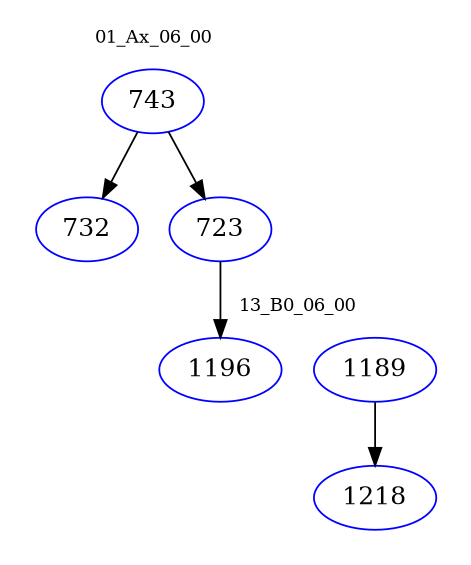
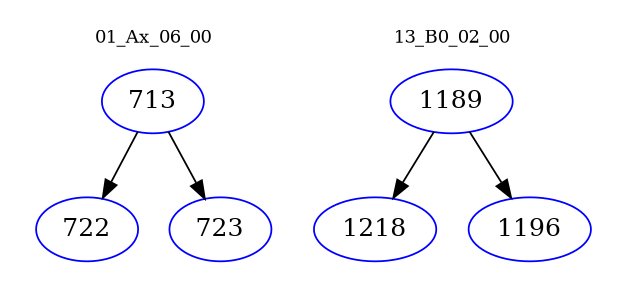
(153, 101) -> (153, 101)
(87, 229) -> (87, 229)
(220, 301) -> (486, 157)
(298, 307) -> (452, 38)
